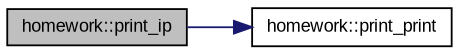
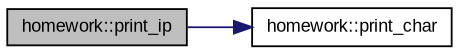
(352, 27) -> (352, 27)
